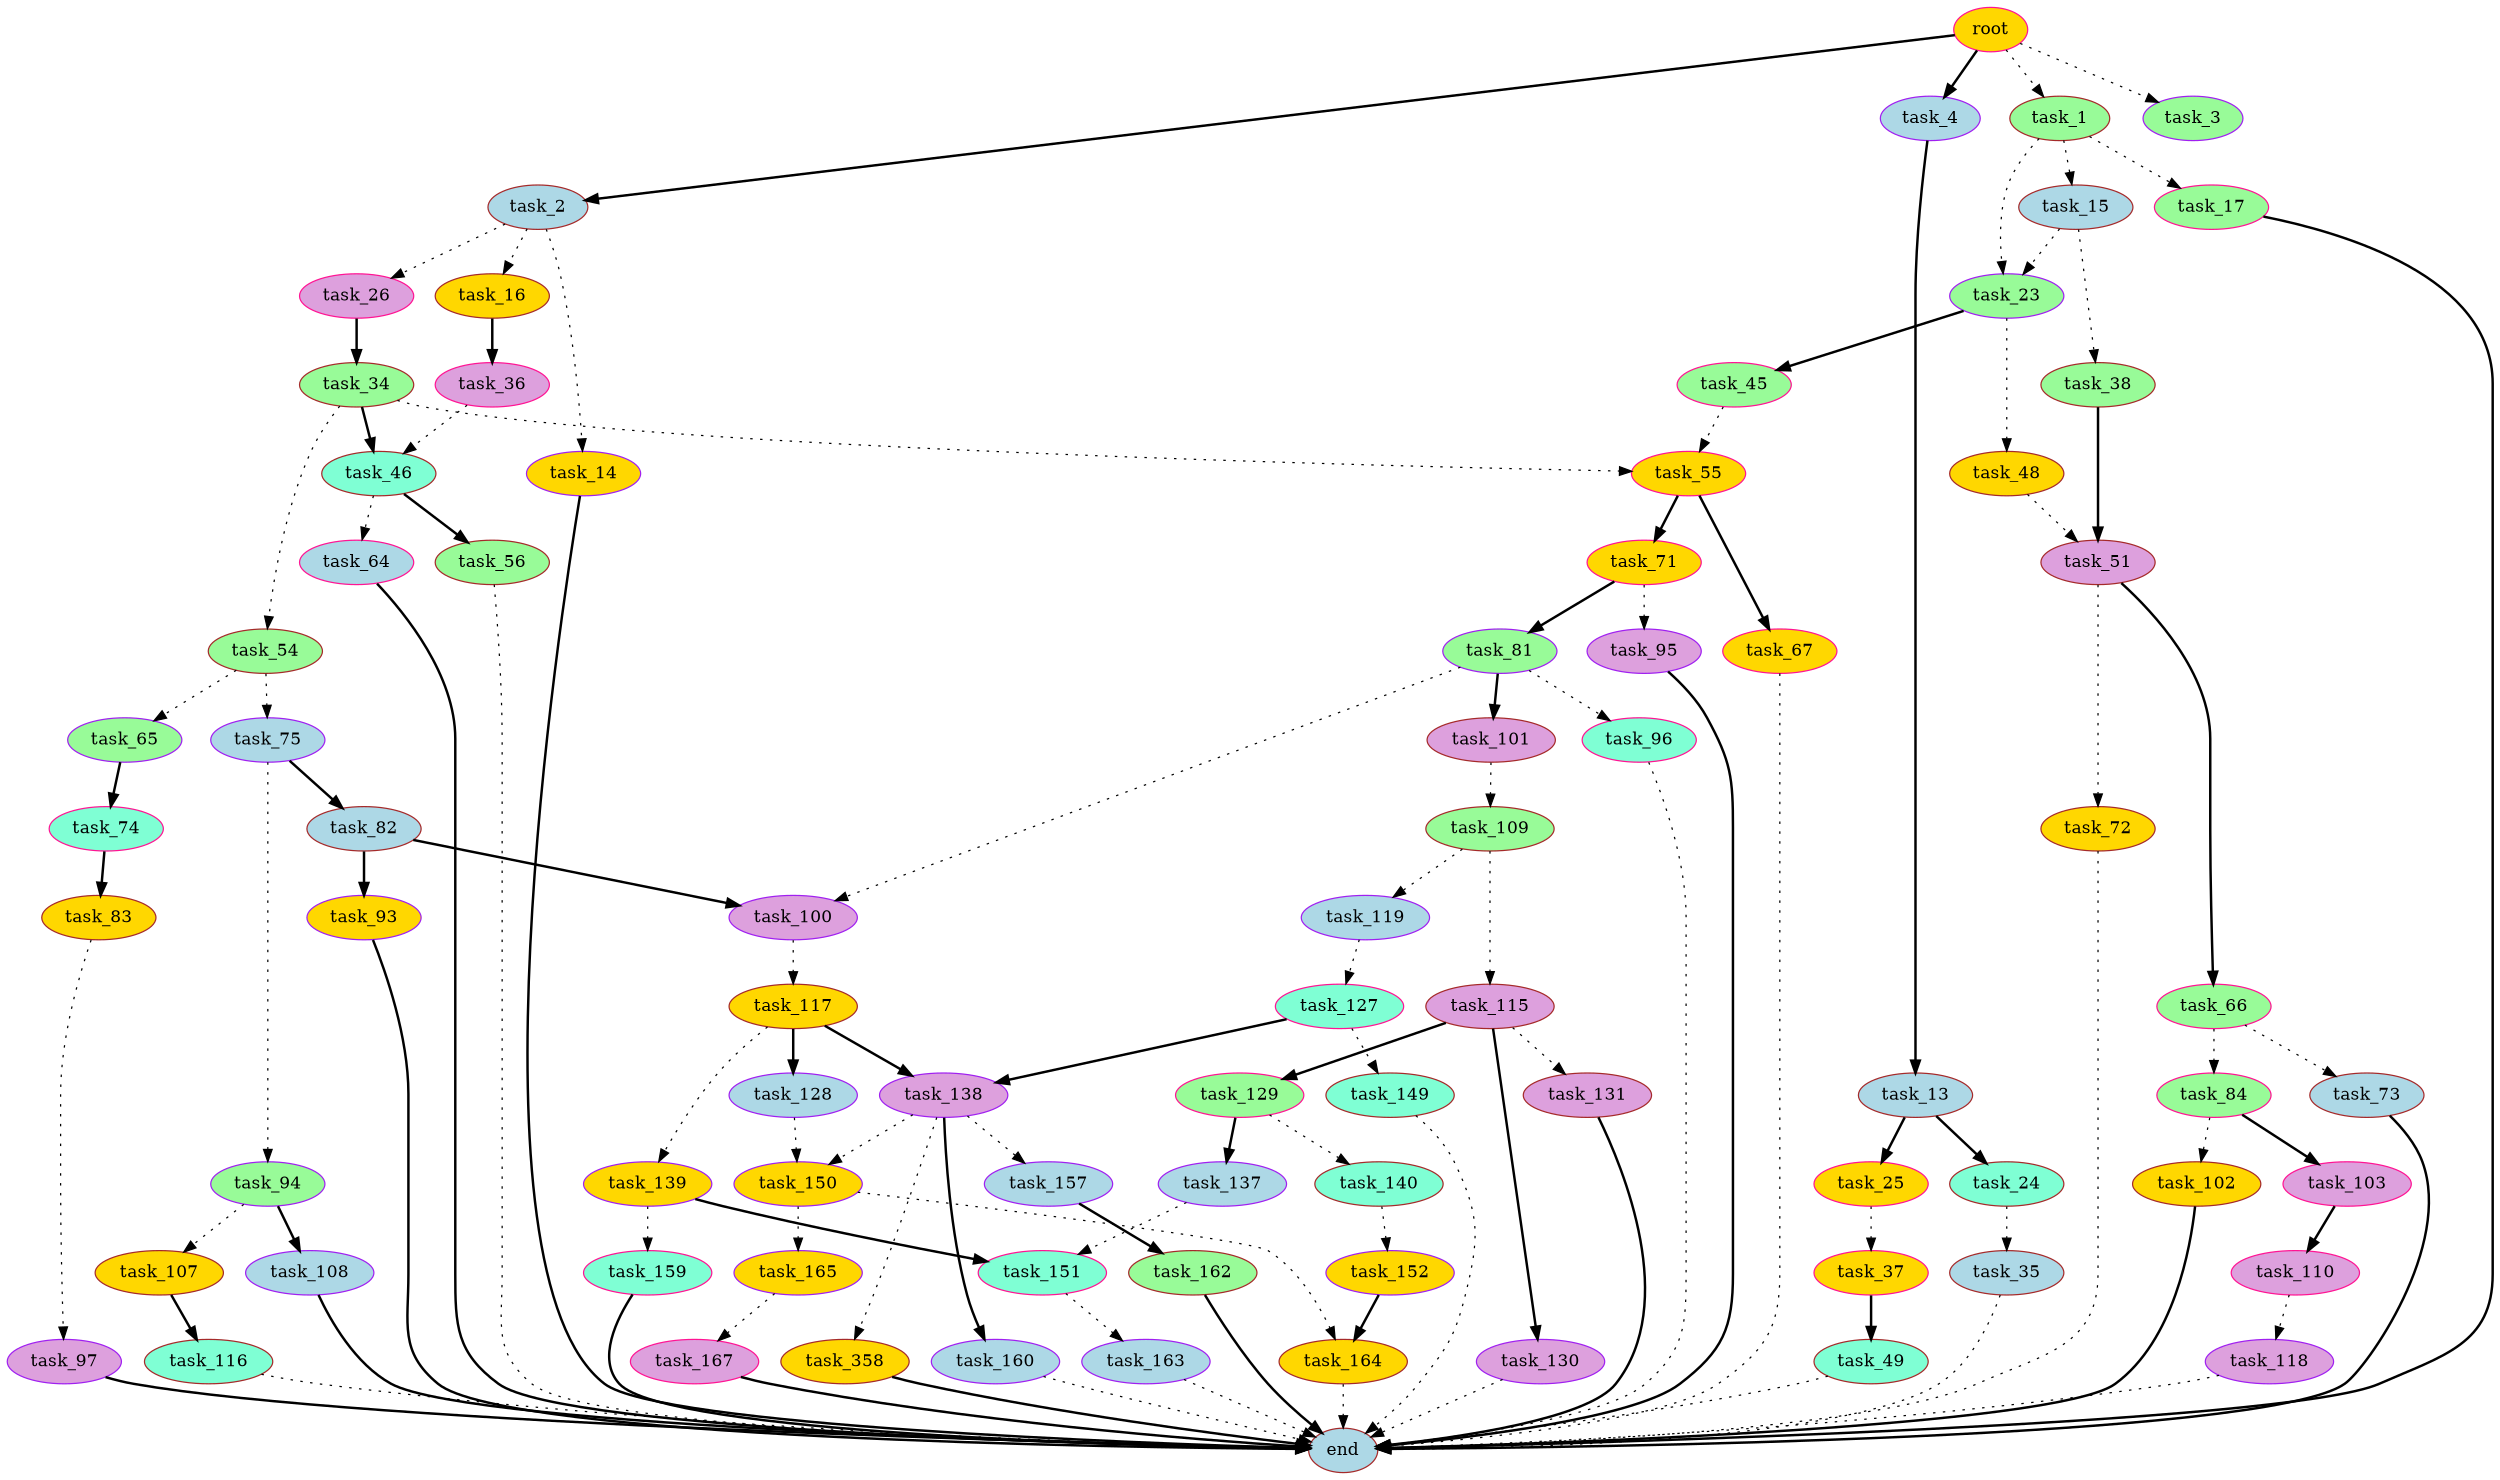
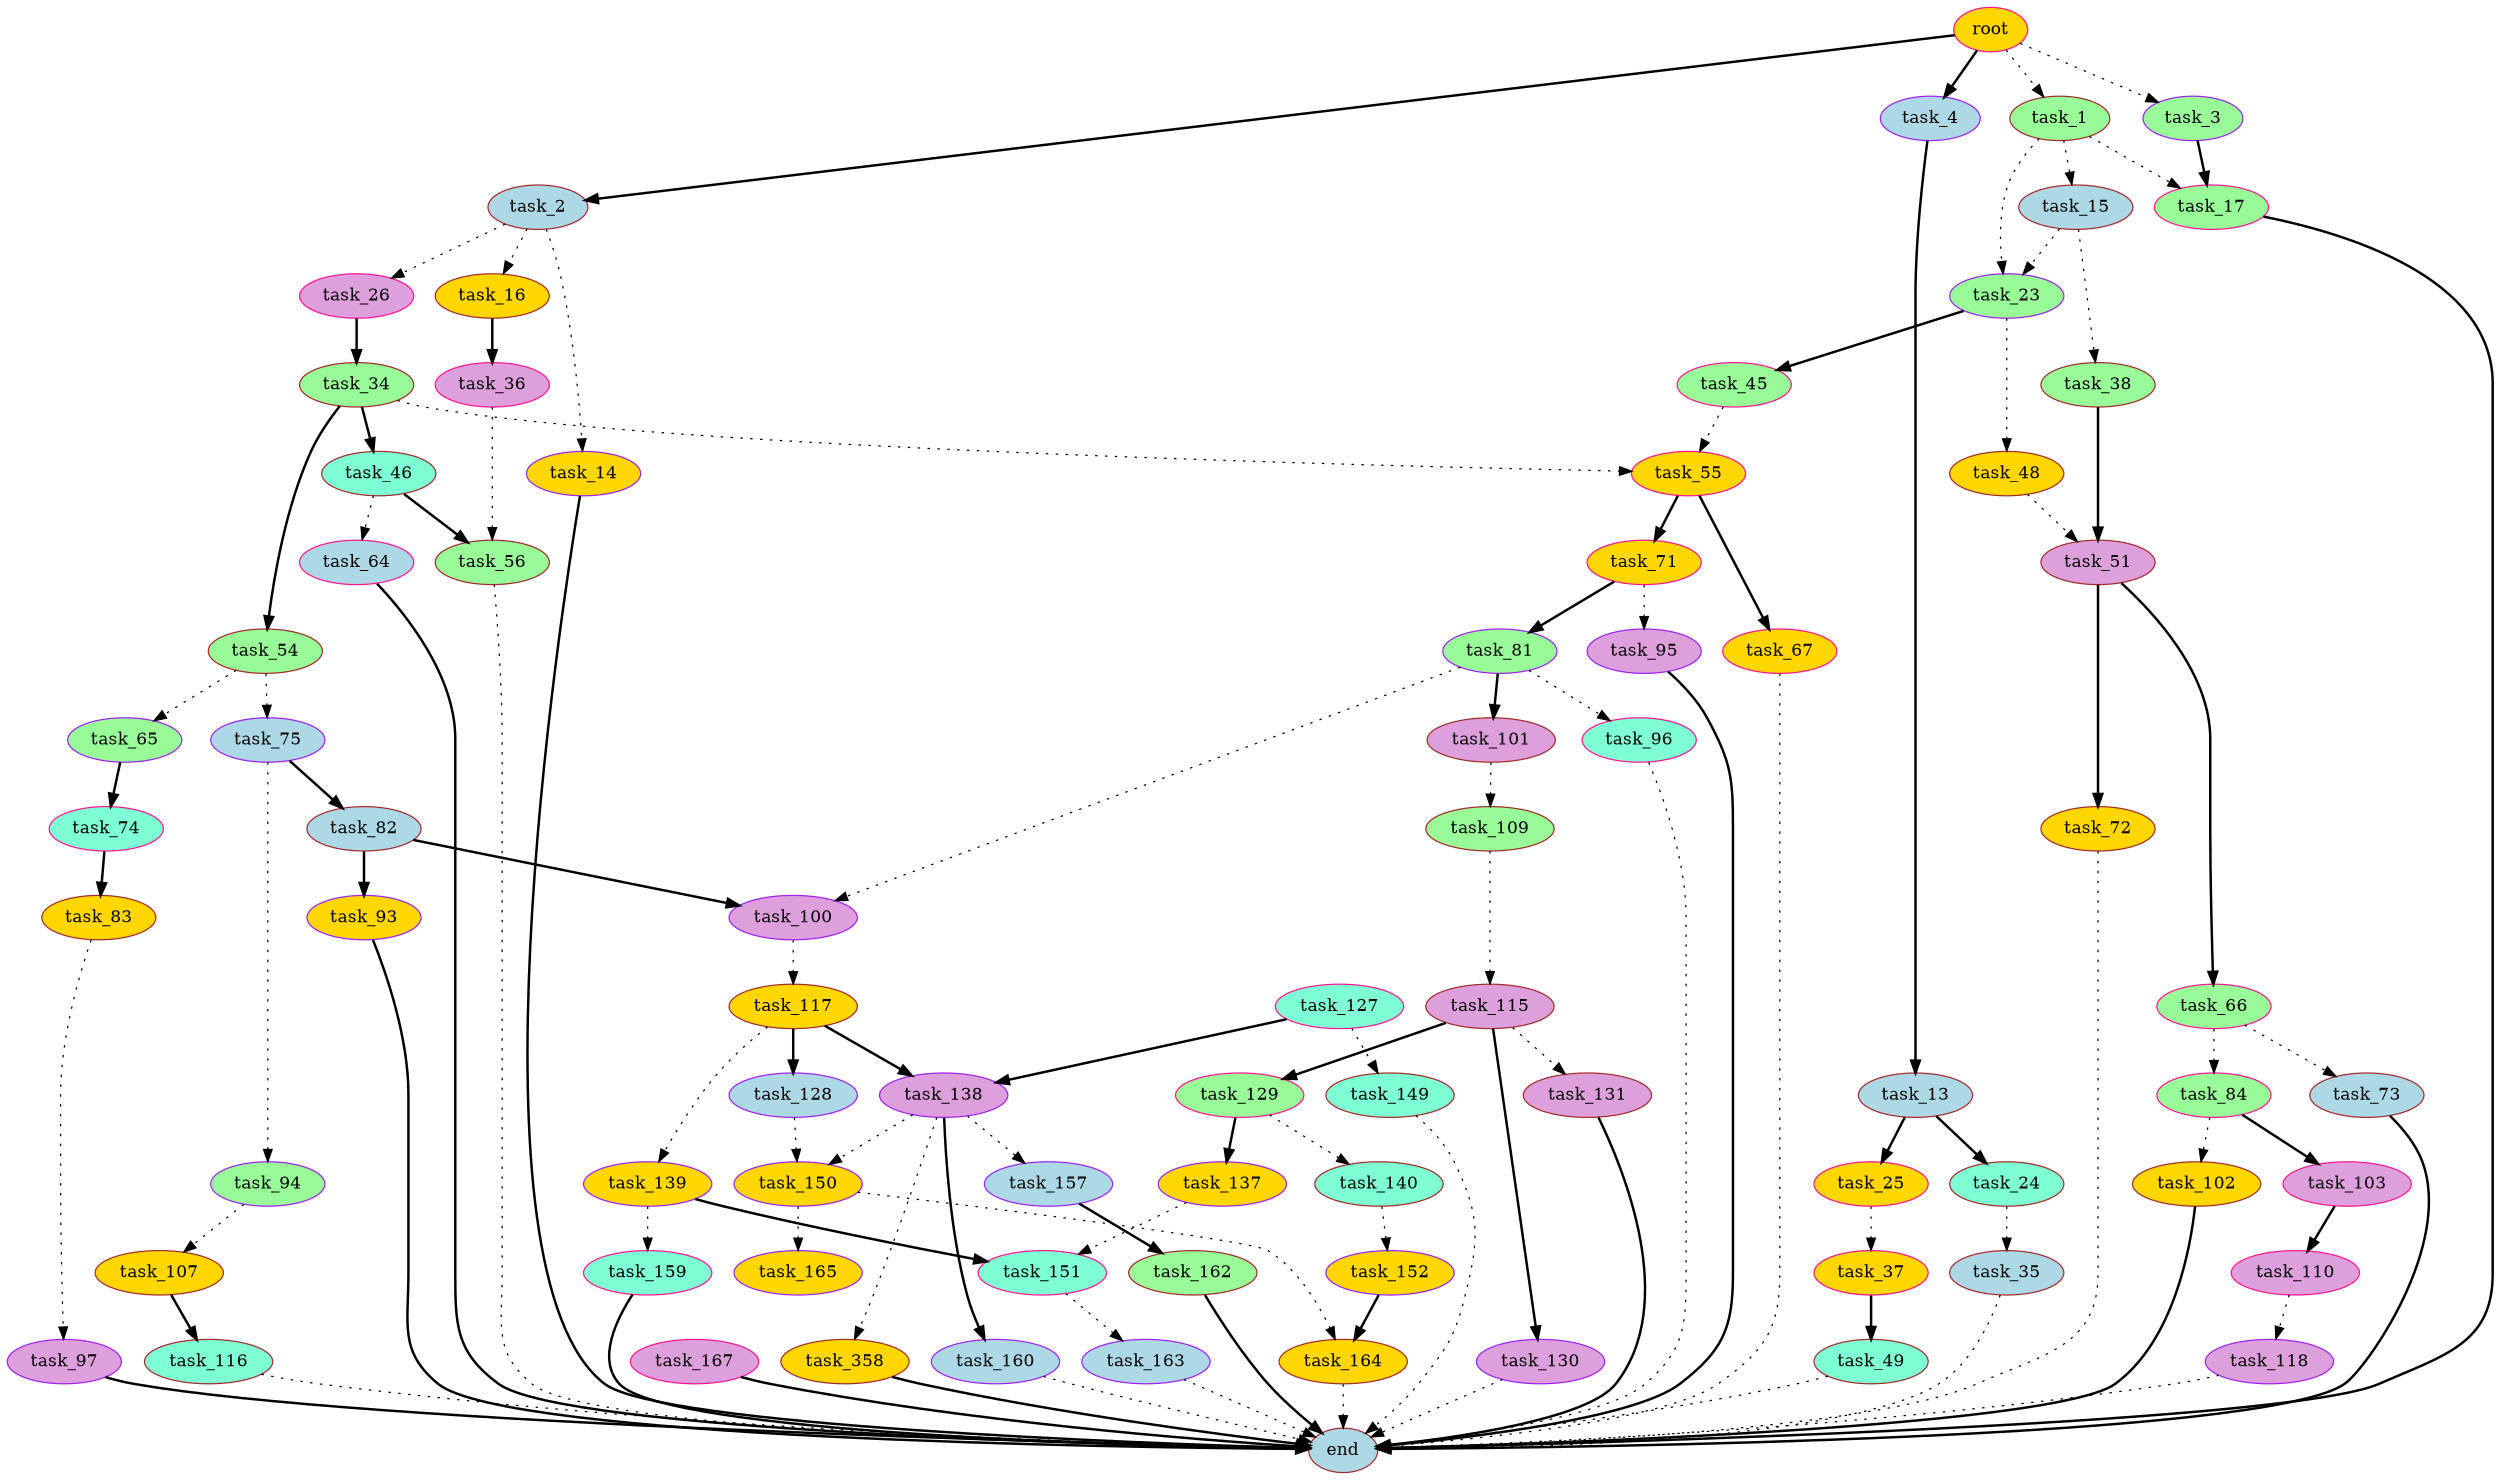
none -> (2201, 157)
(440, 425) -> (492, 467)
(291, 506) -> (291, 506)
(2098, 689) -> (2098, 689)
(1365, 918) -> none
(1222, 1184) -> (1222, 1184)
(310, 1273) -> none
(751, 1313) -> none
